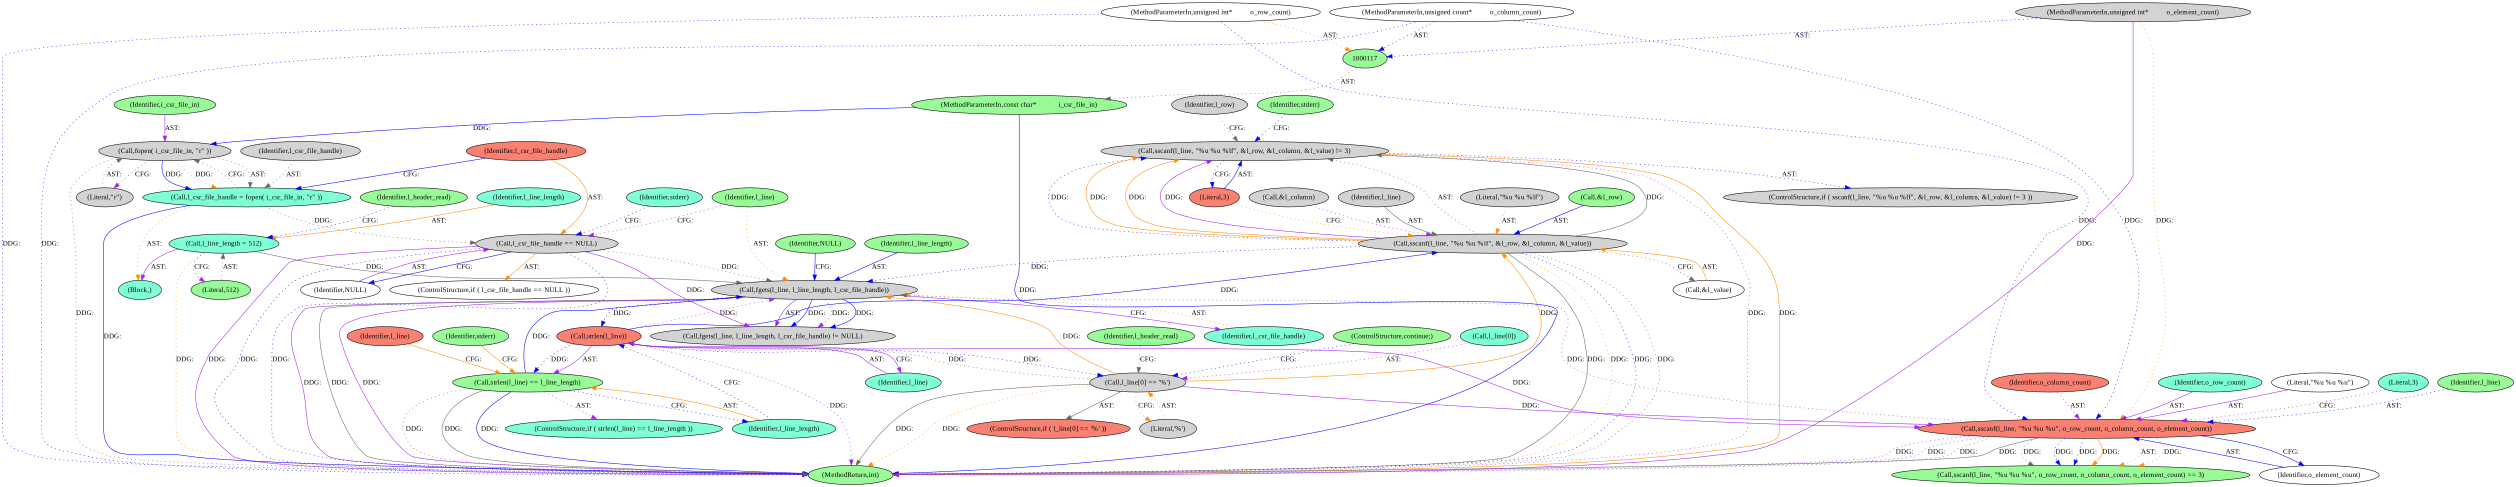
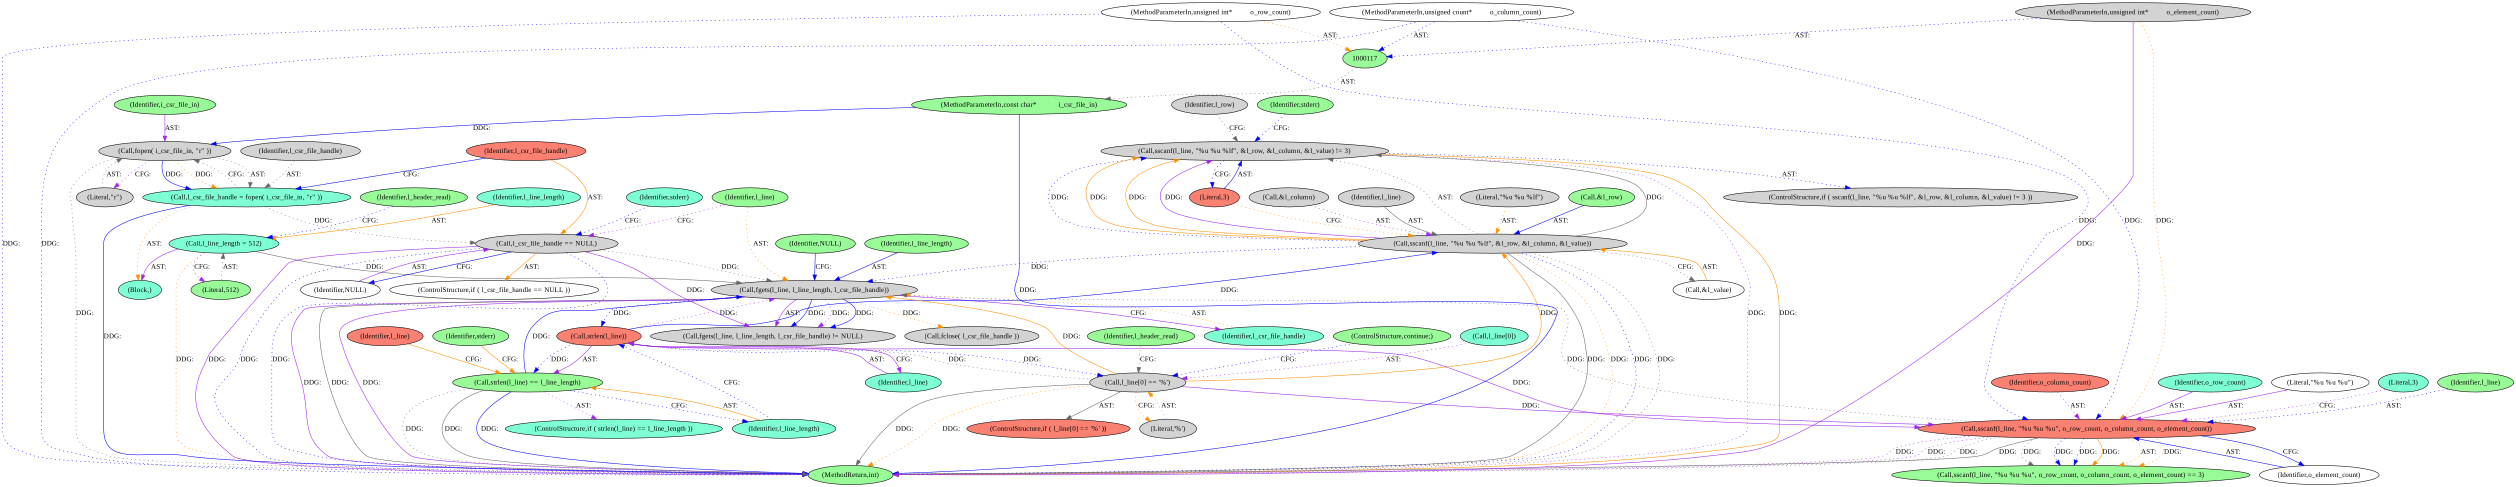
none -> (972, 336)
(760, 377) -> none
